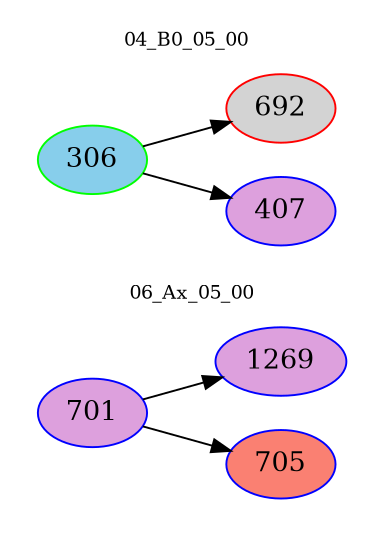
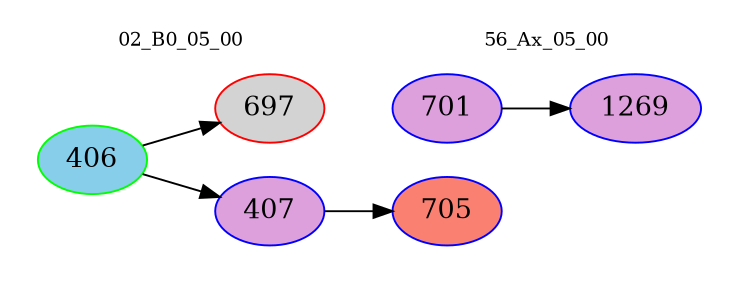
(187, 41) -> (181, 41)
(281, 108) -> (270, 108)
(92, 160) -> (92, 160)
(192, 294) -> (547, 41)
(178, 436) -> (351, 211)
